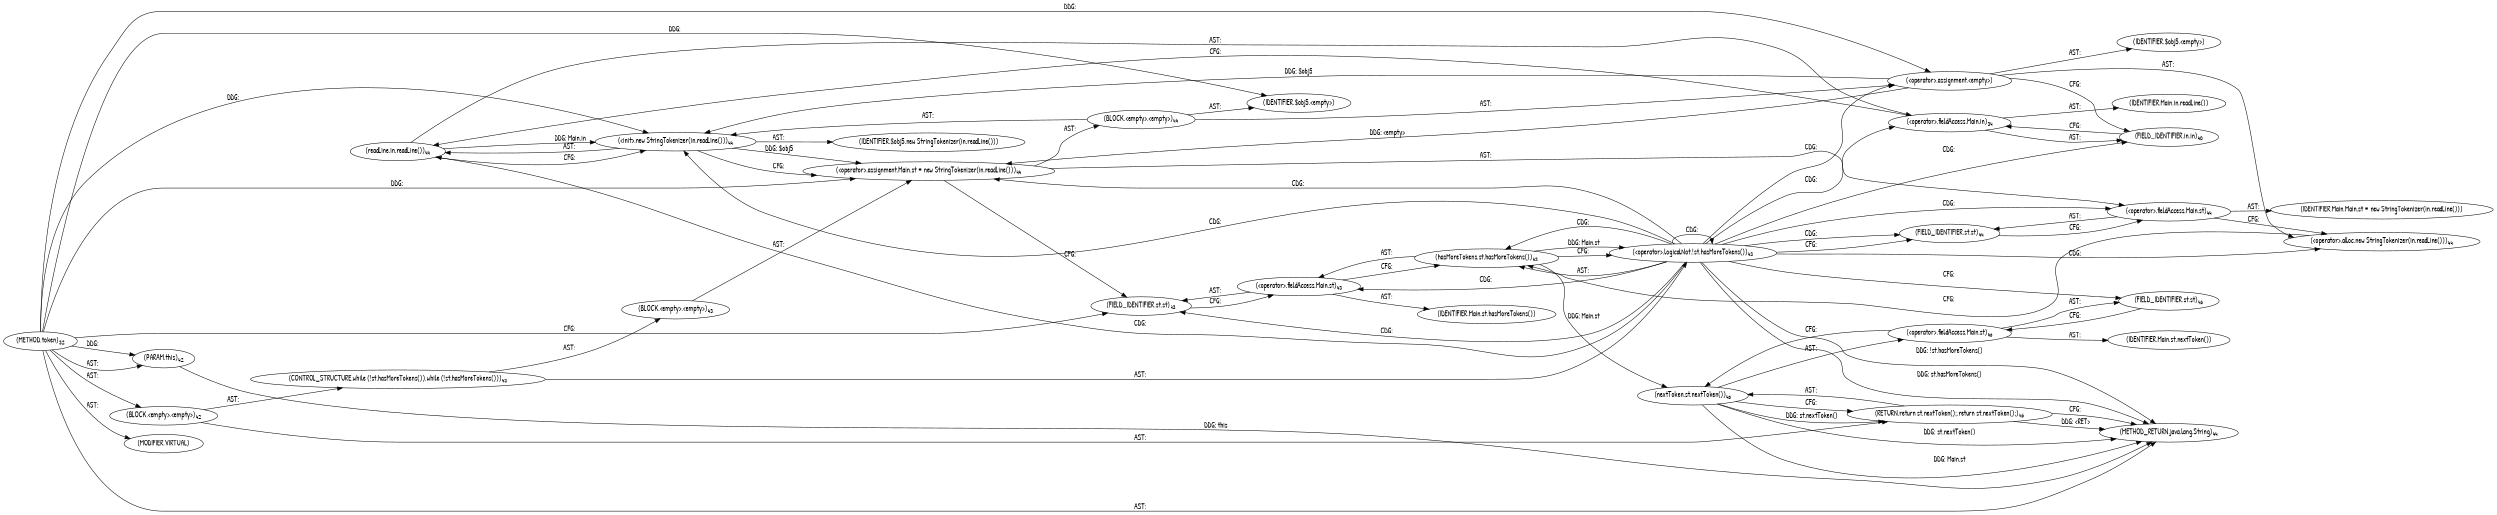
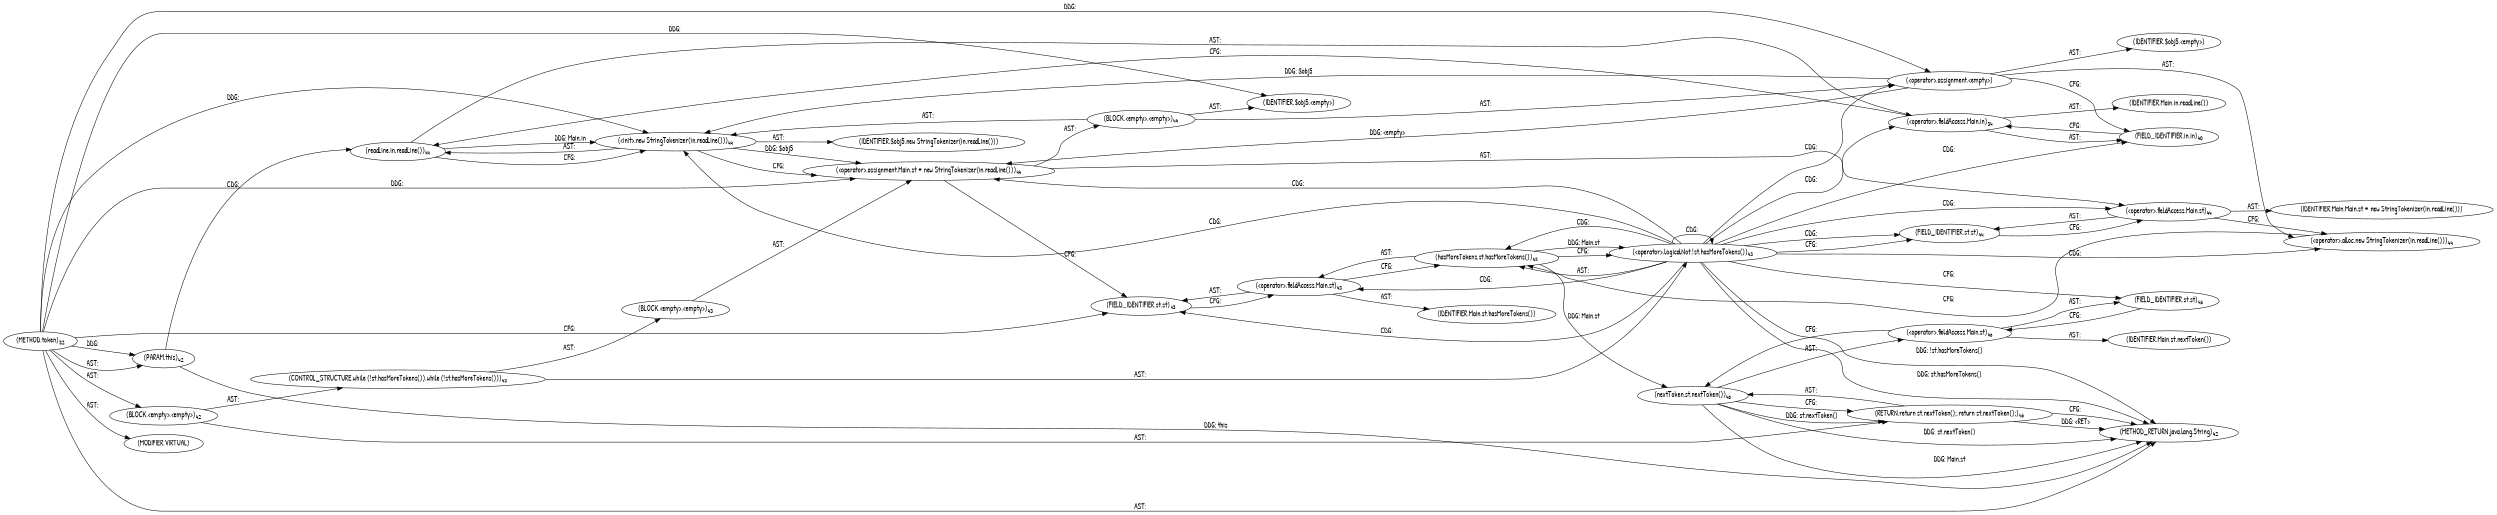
(1070, 325) -> (219, 212)
(2216, 432) -> (2216, 432)
